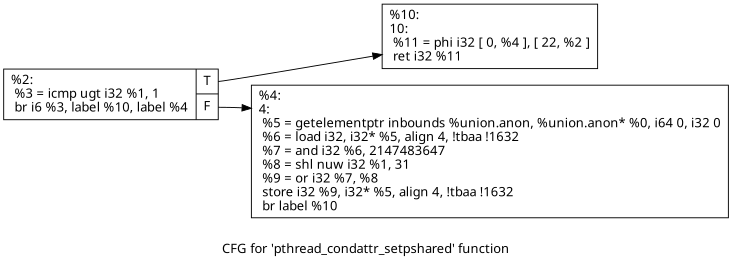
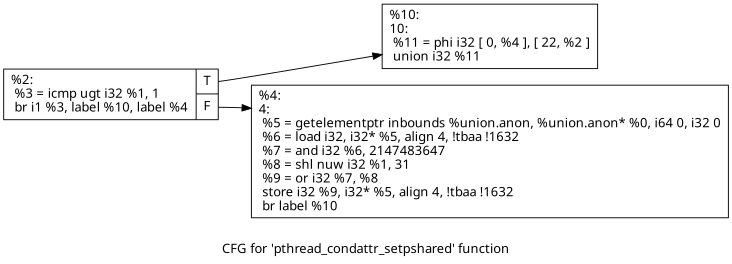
(426, 57) -> (436, 57)
(100, 108) -> (100, 108)
